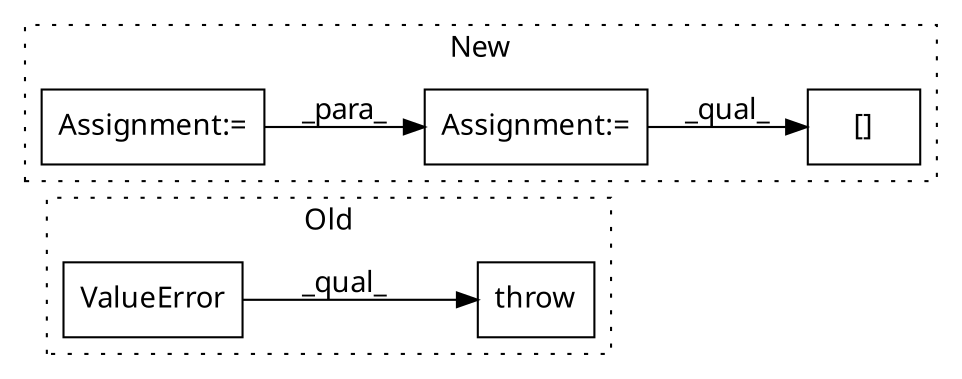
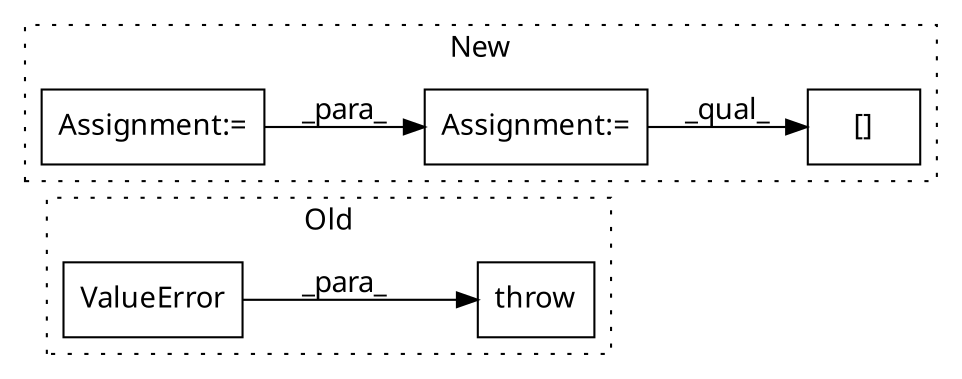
(345, 284) -> (345, 284)
